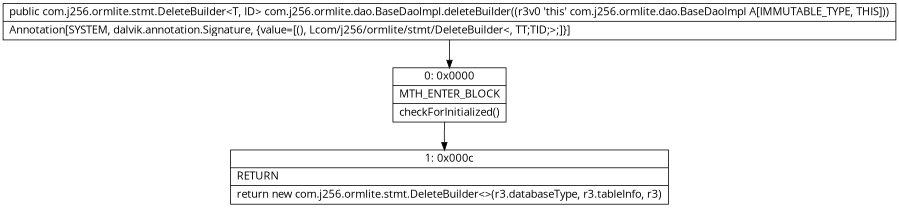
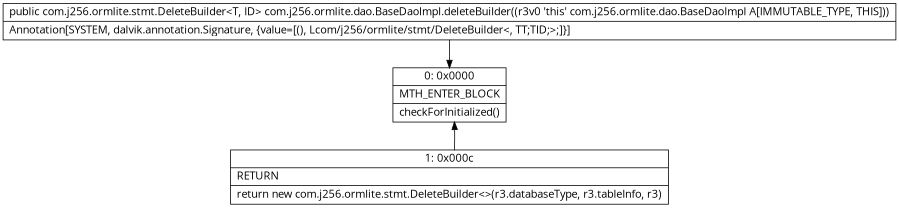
(444, 132) -> (455, 140)
